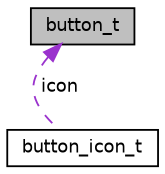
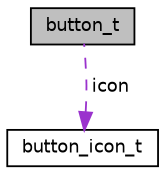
(35, 96) -> (86, 78)
